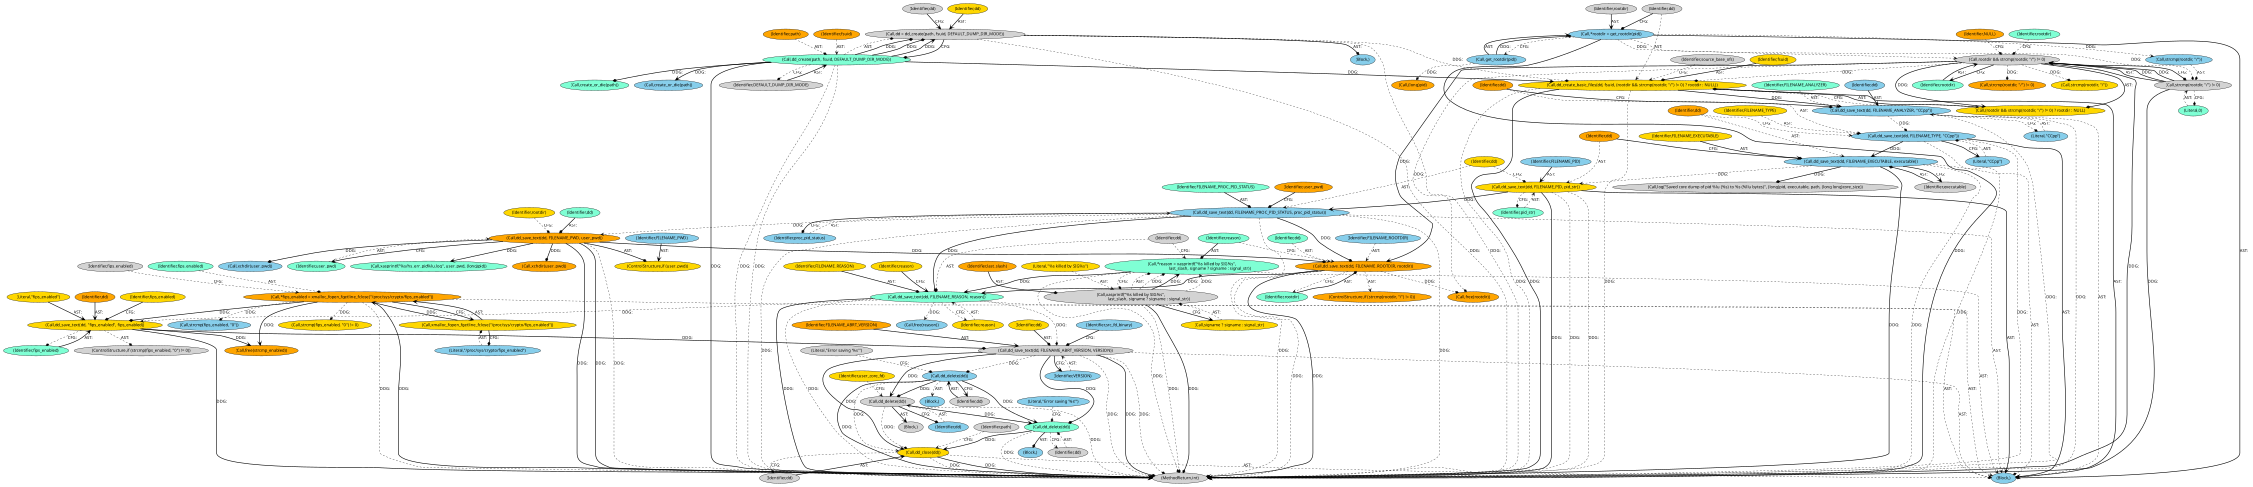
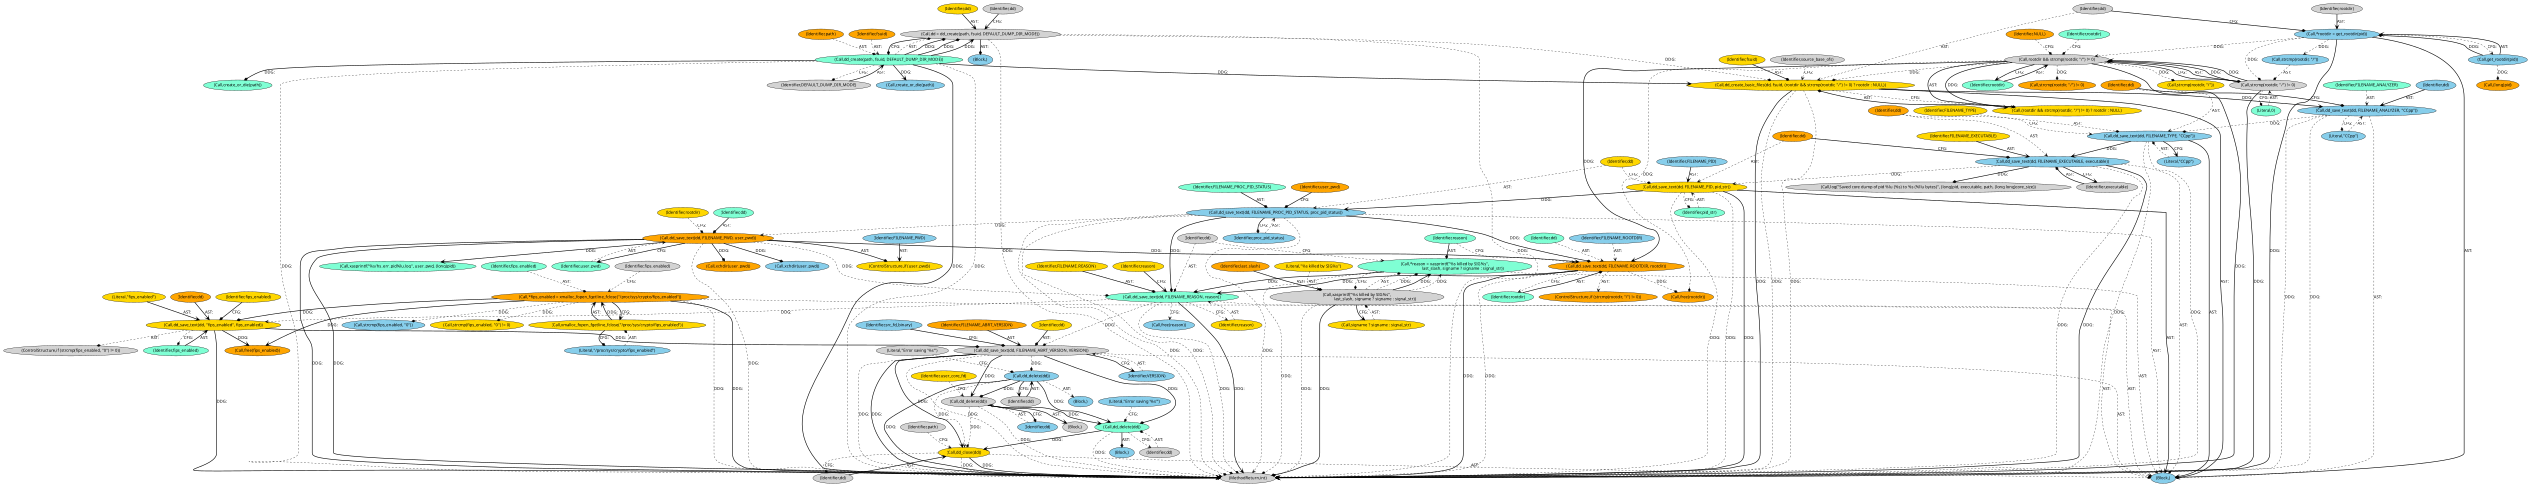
(943, 254) -> (1151, 253)
none -> (923, 287)
(935, 312) -> (1176, 312)
(261, 351) -> (257, 351)
